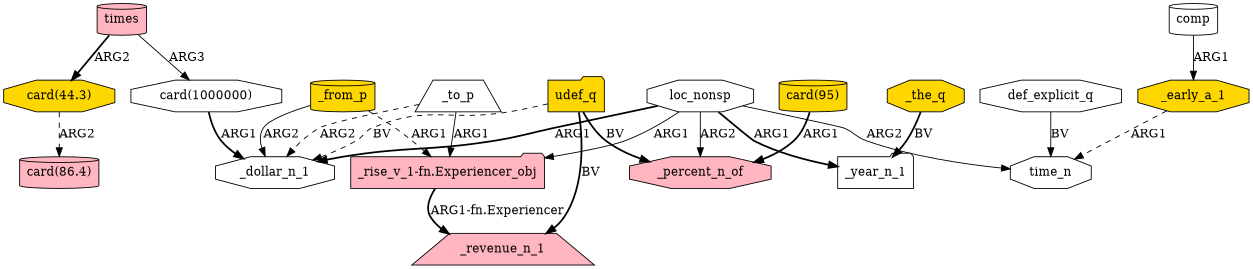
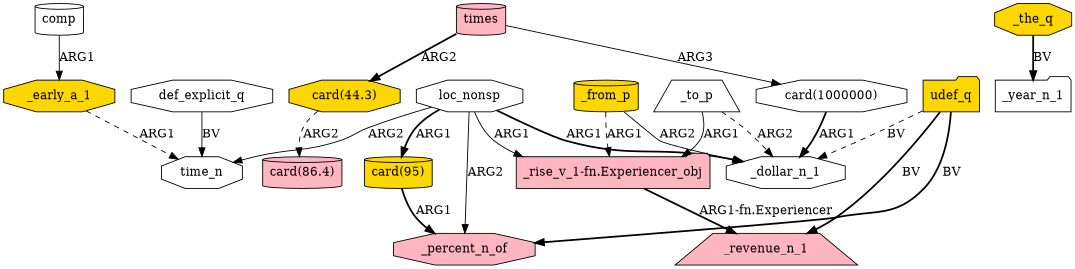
(769, 148) -> (418, 125)
